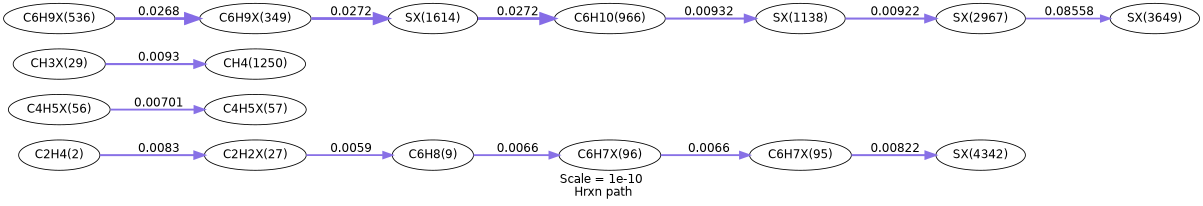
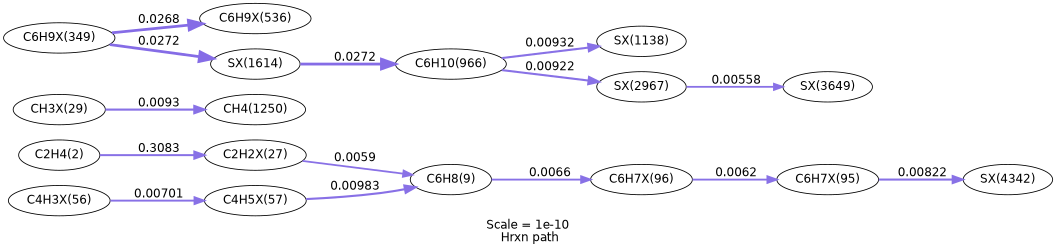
(1068, 12) -> (735, 81)
(150, 19) -> (150, 29)
(885, 19) -> (545, 75)
(59, 110) -> (59, 201)
(157, 149) -> (157, 149)
(707, 149) -> (735, 173)
none -> (356, 196)
